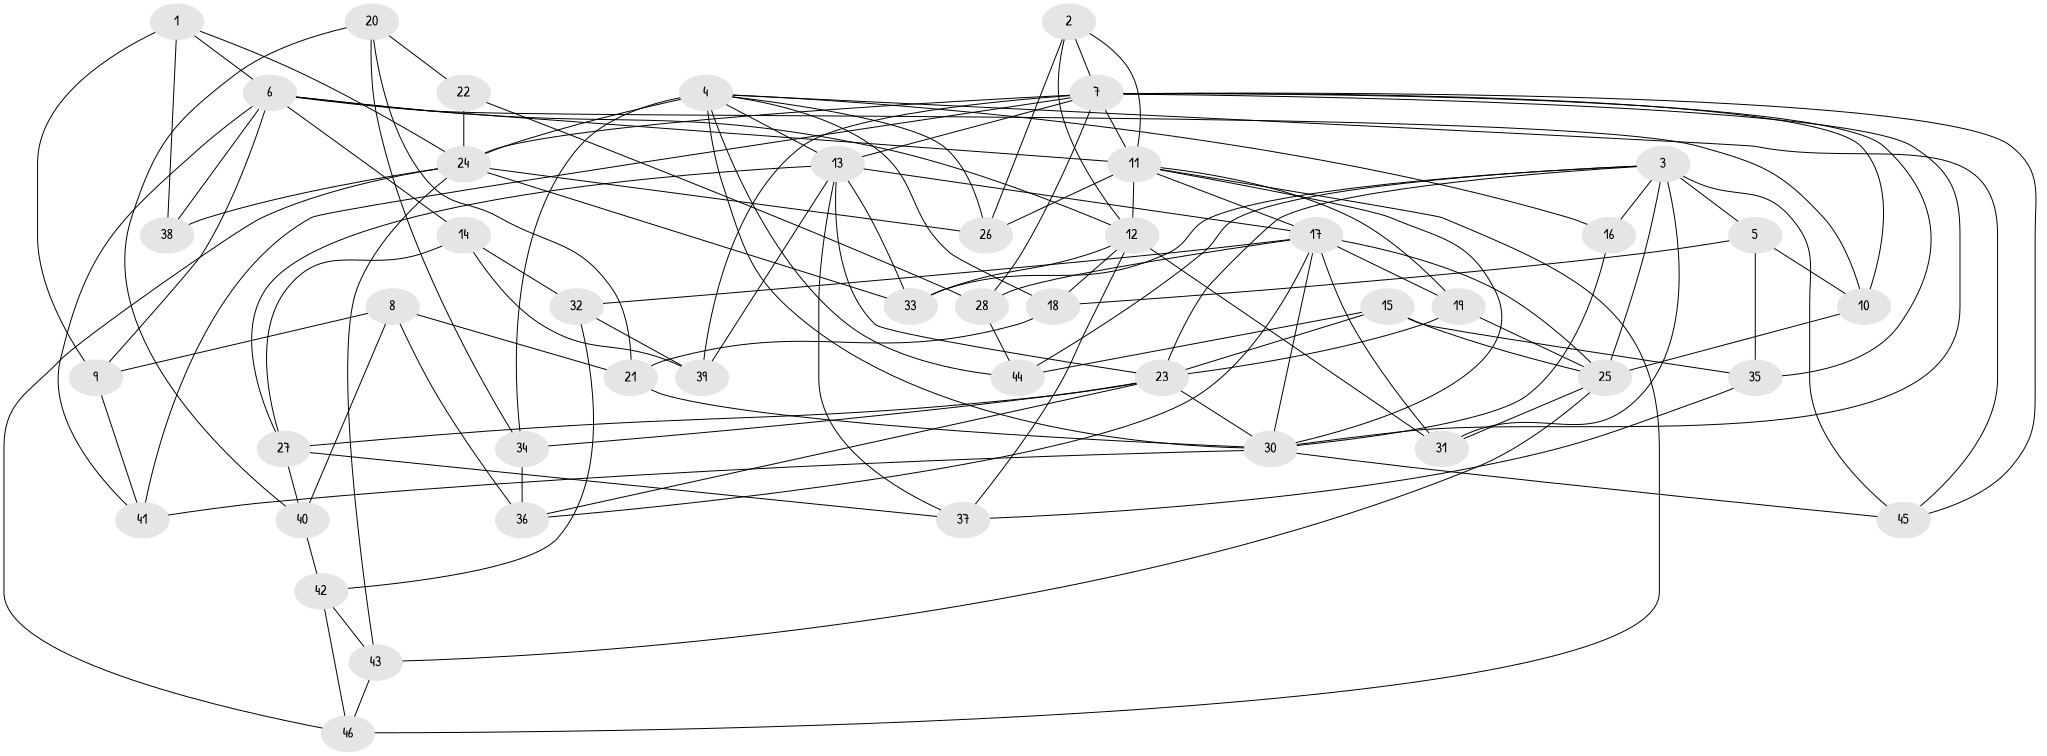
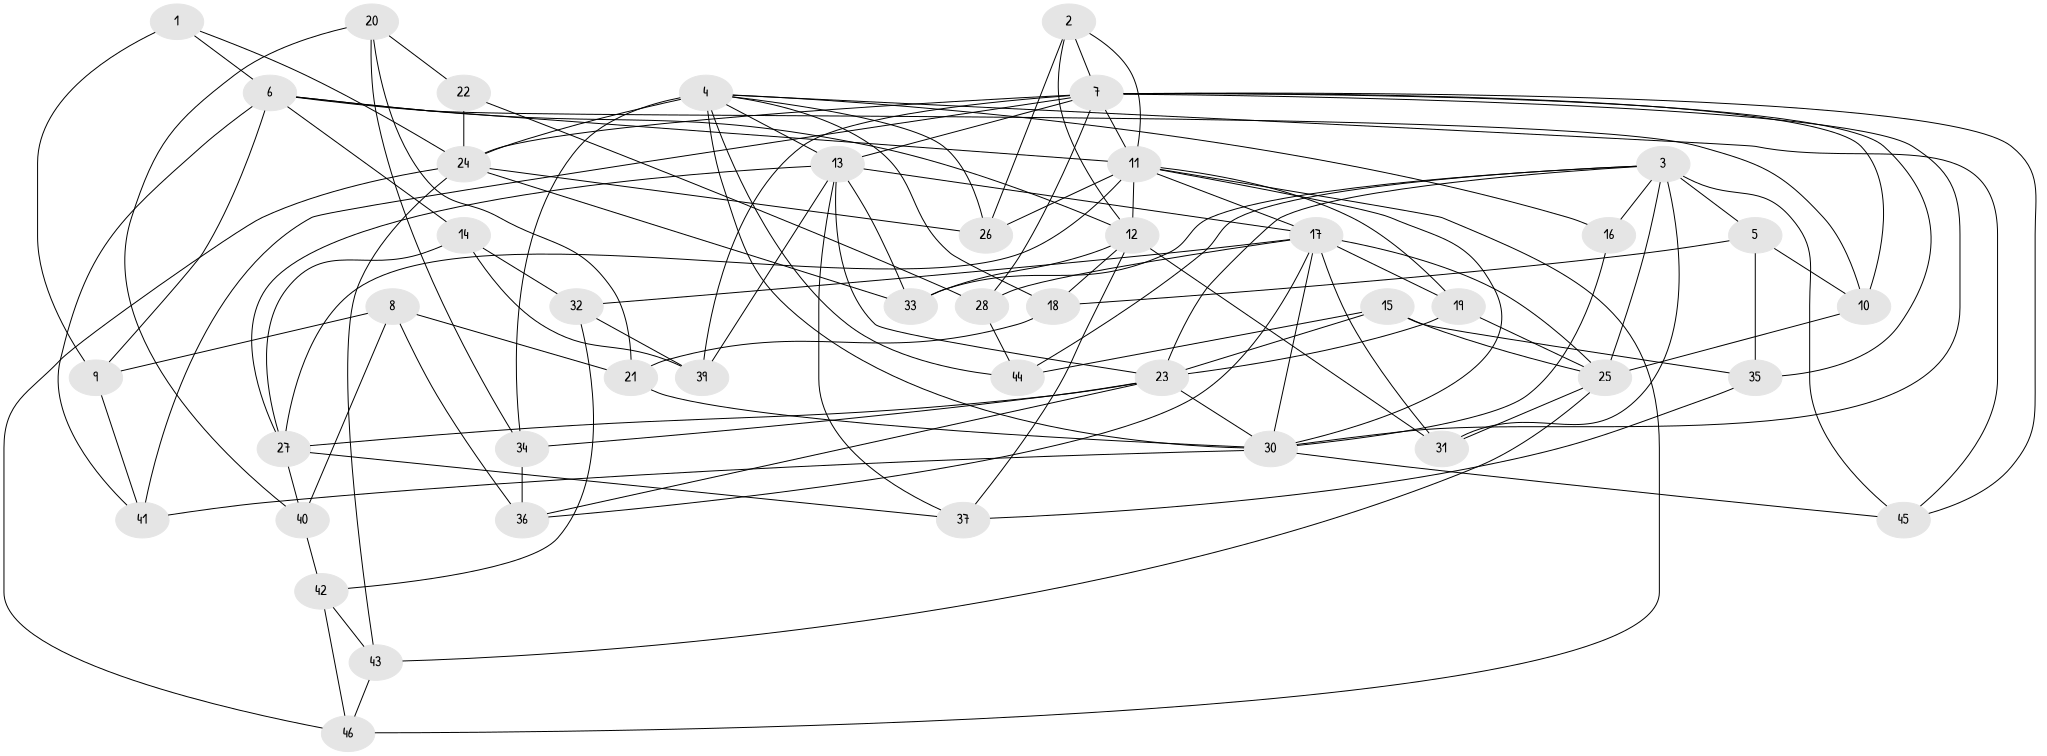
(167, 235) -> none
none -> (668, 259)
